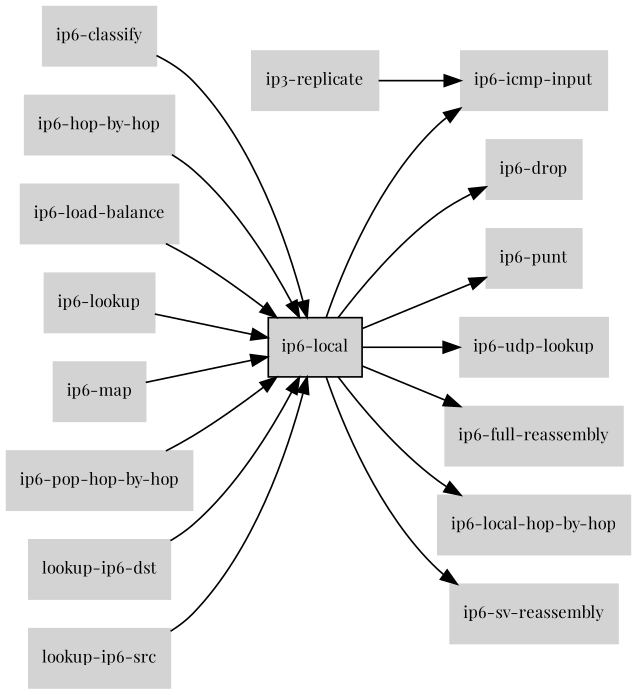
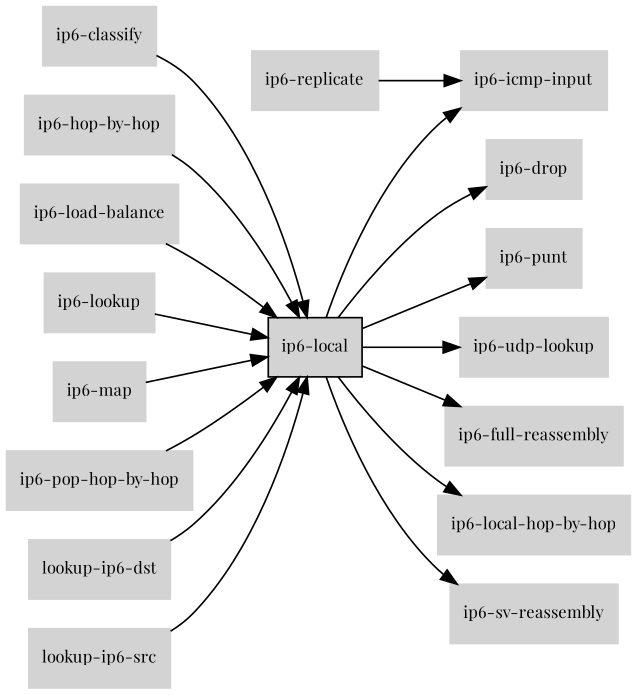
(315, 81) -> (315, 81)
